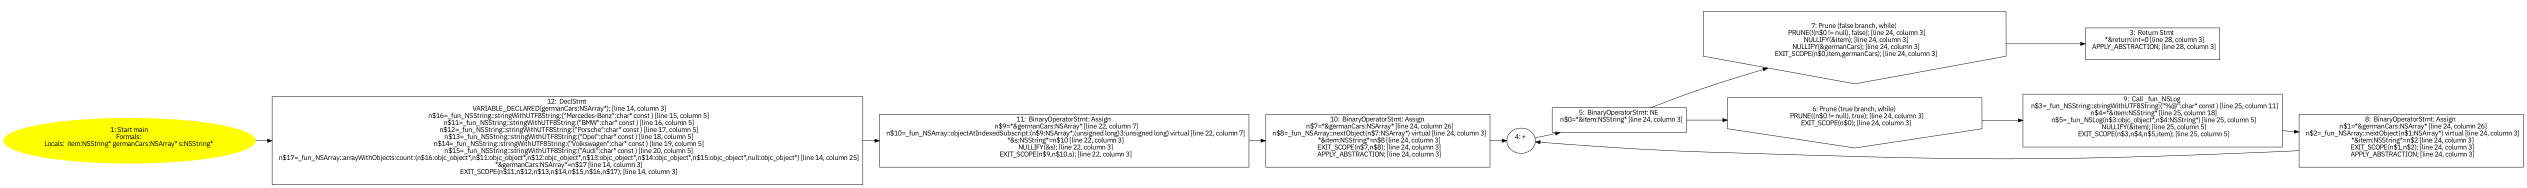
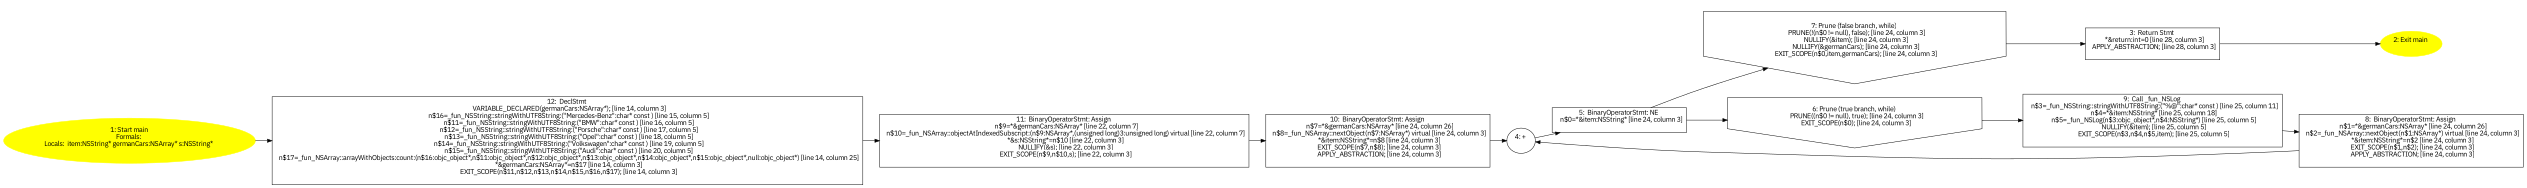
none -> (2411, 44)
